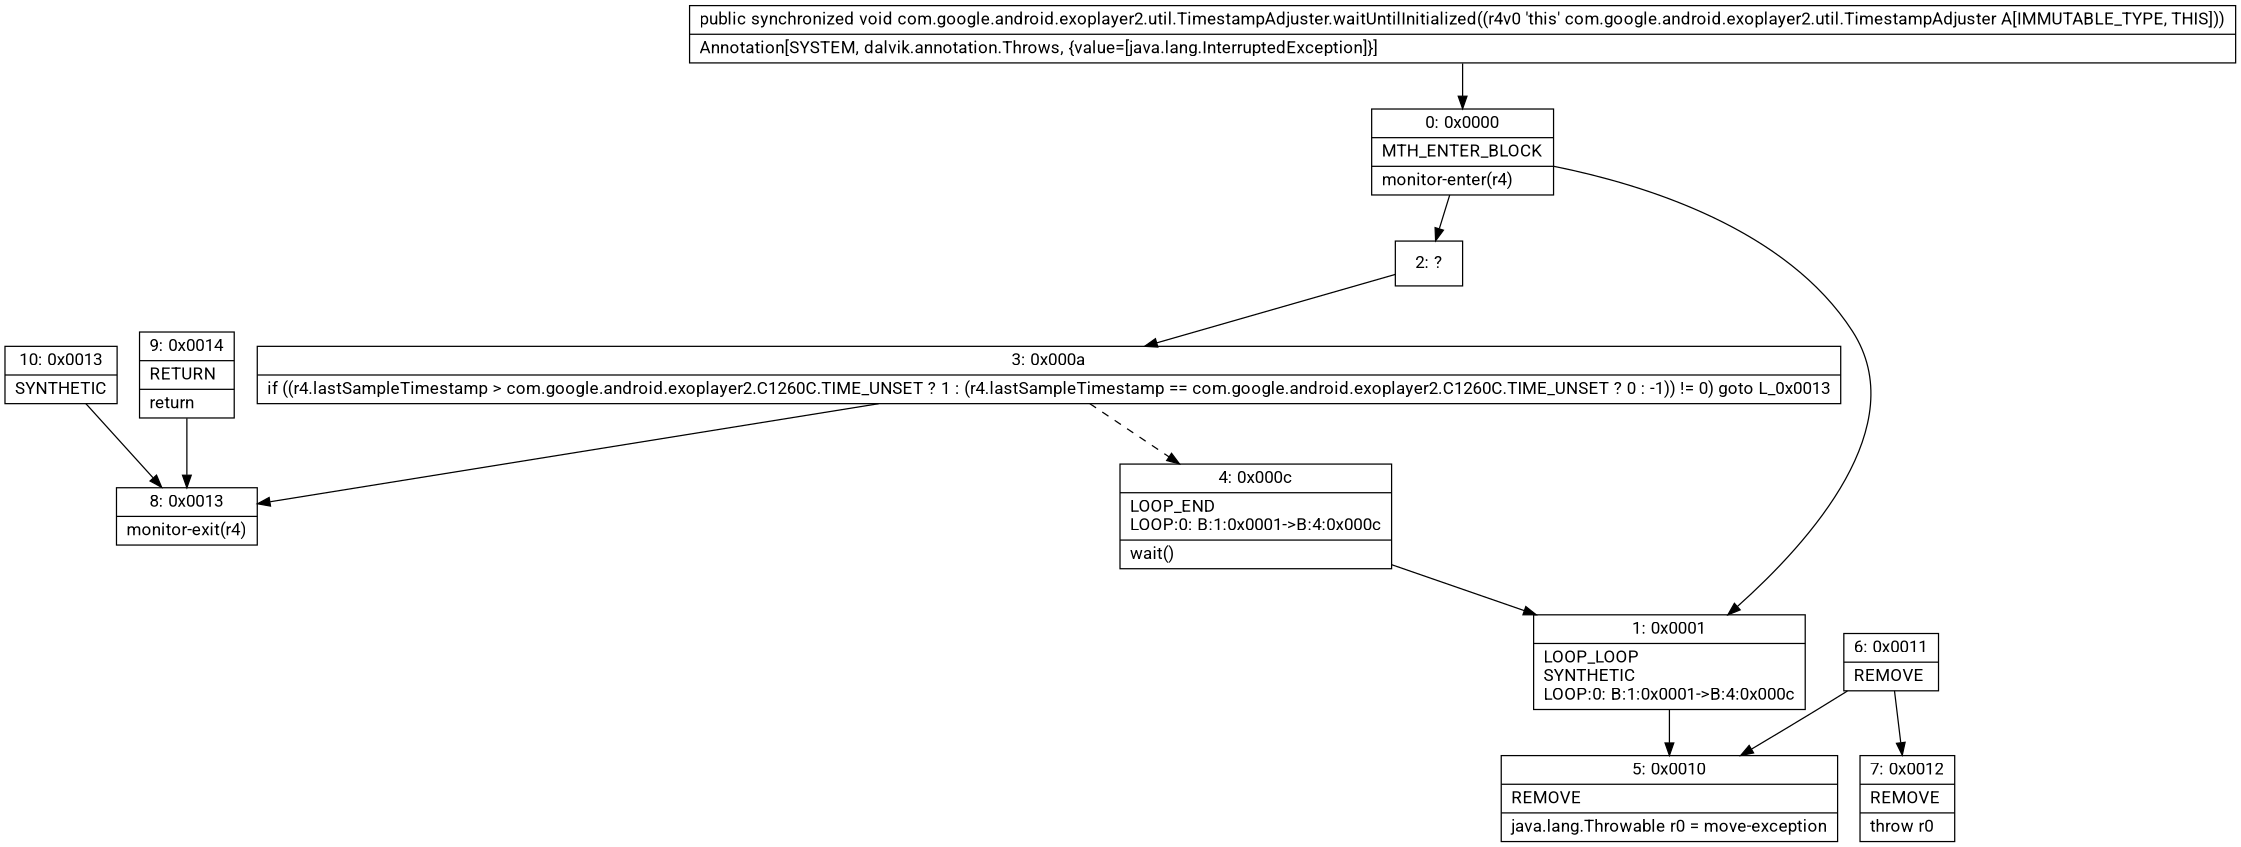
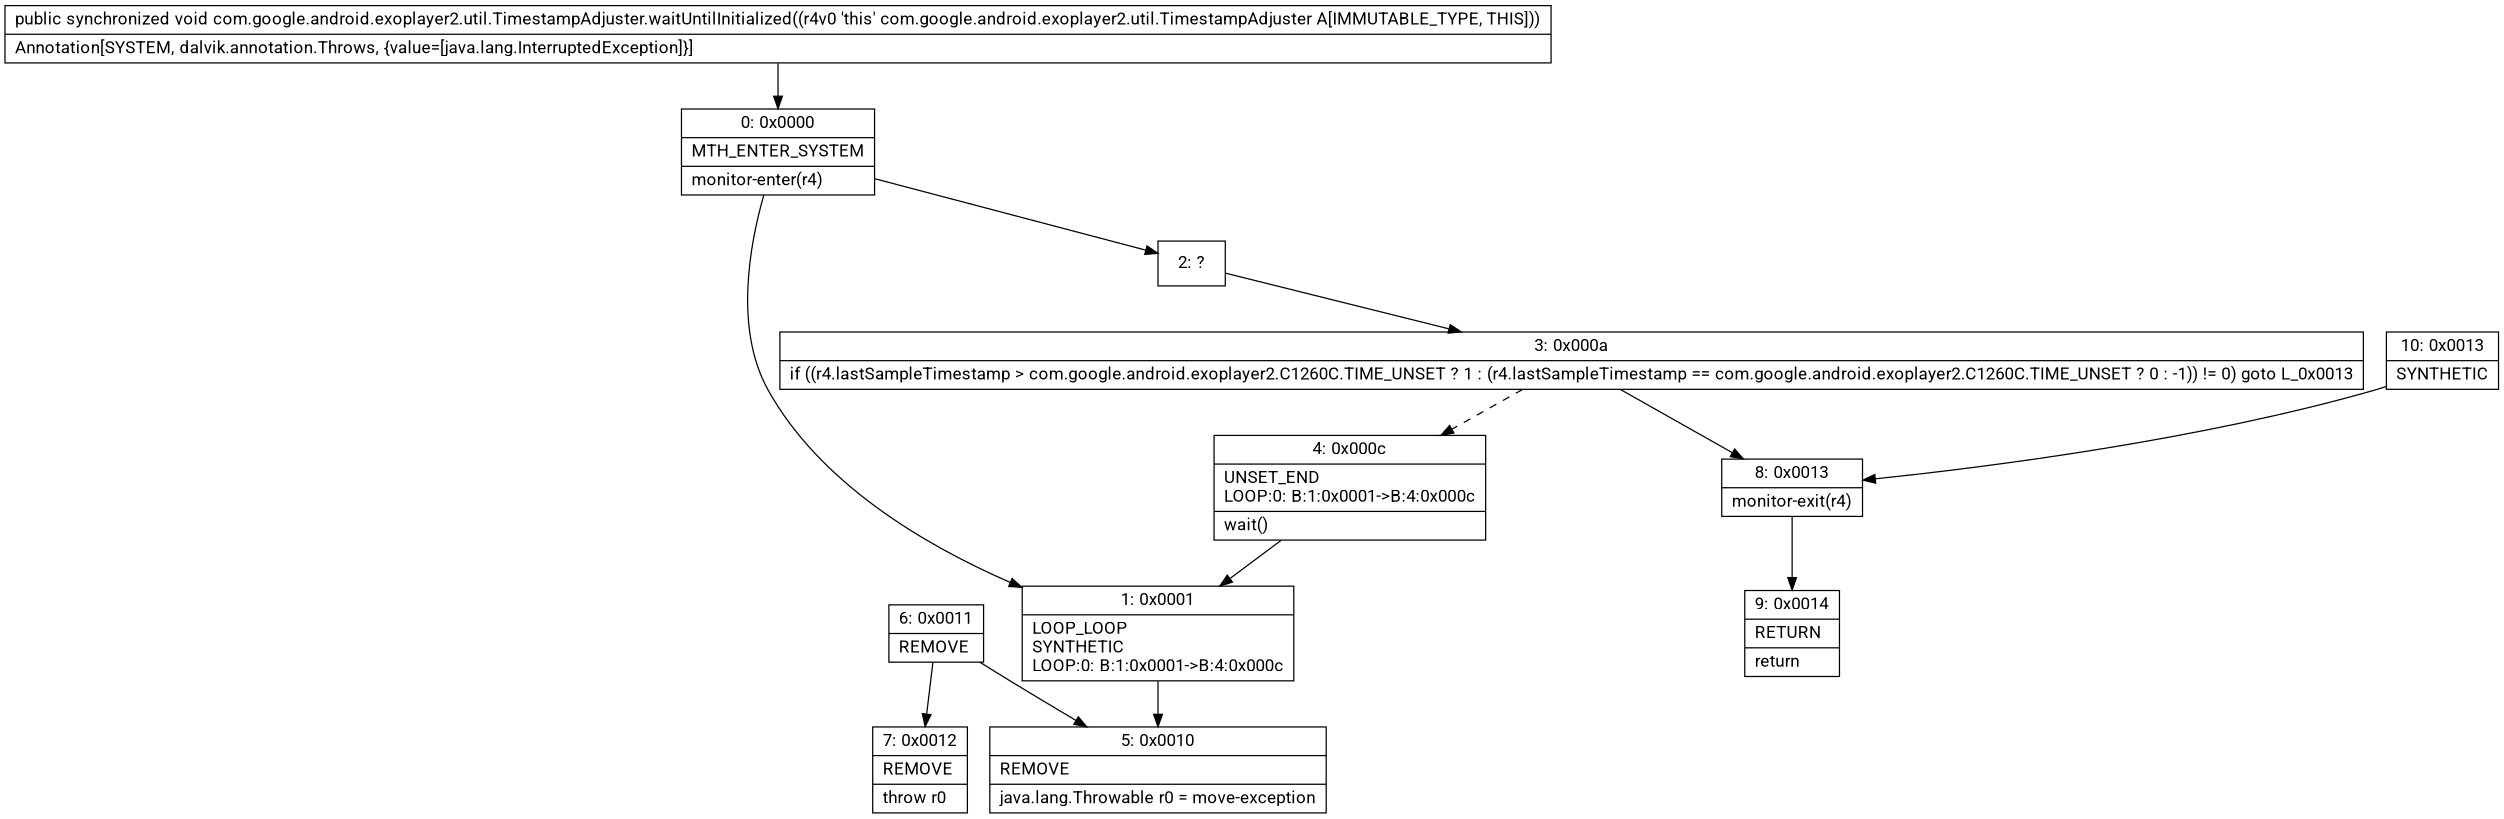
(1463, 151) -> (778, 151)
(187, 447) -> (1792, 547)
(1173, 506) -> (1272, 478)
